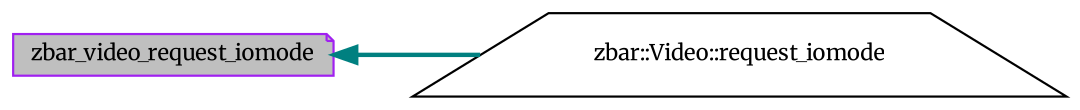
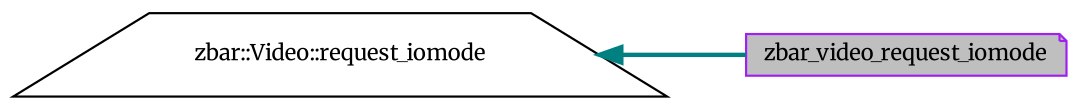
(418, 55) -> (684, 55)
